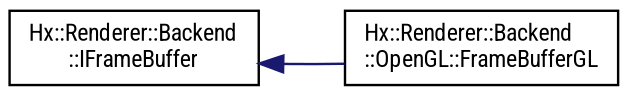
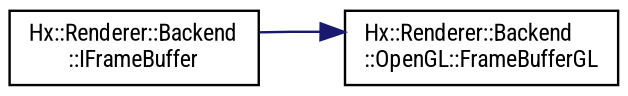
(314, 64) -> (290, 32)
